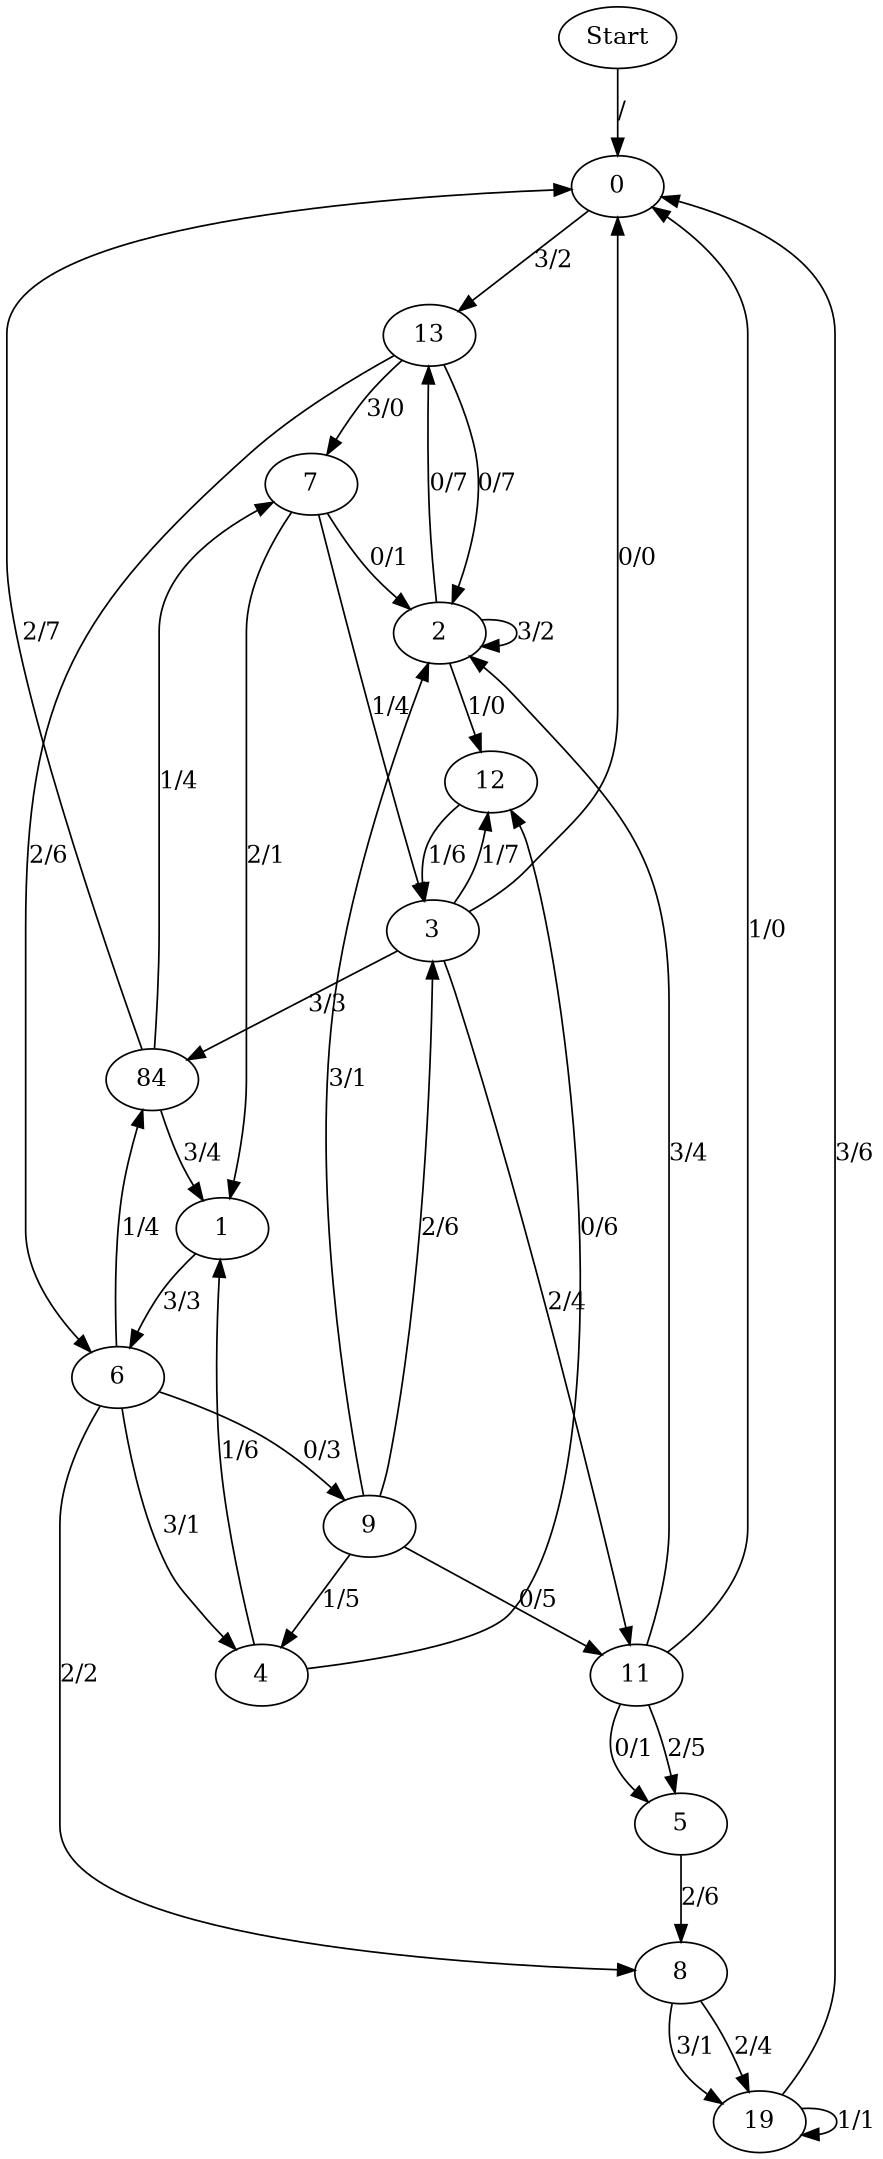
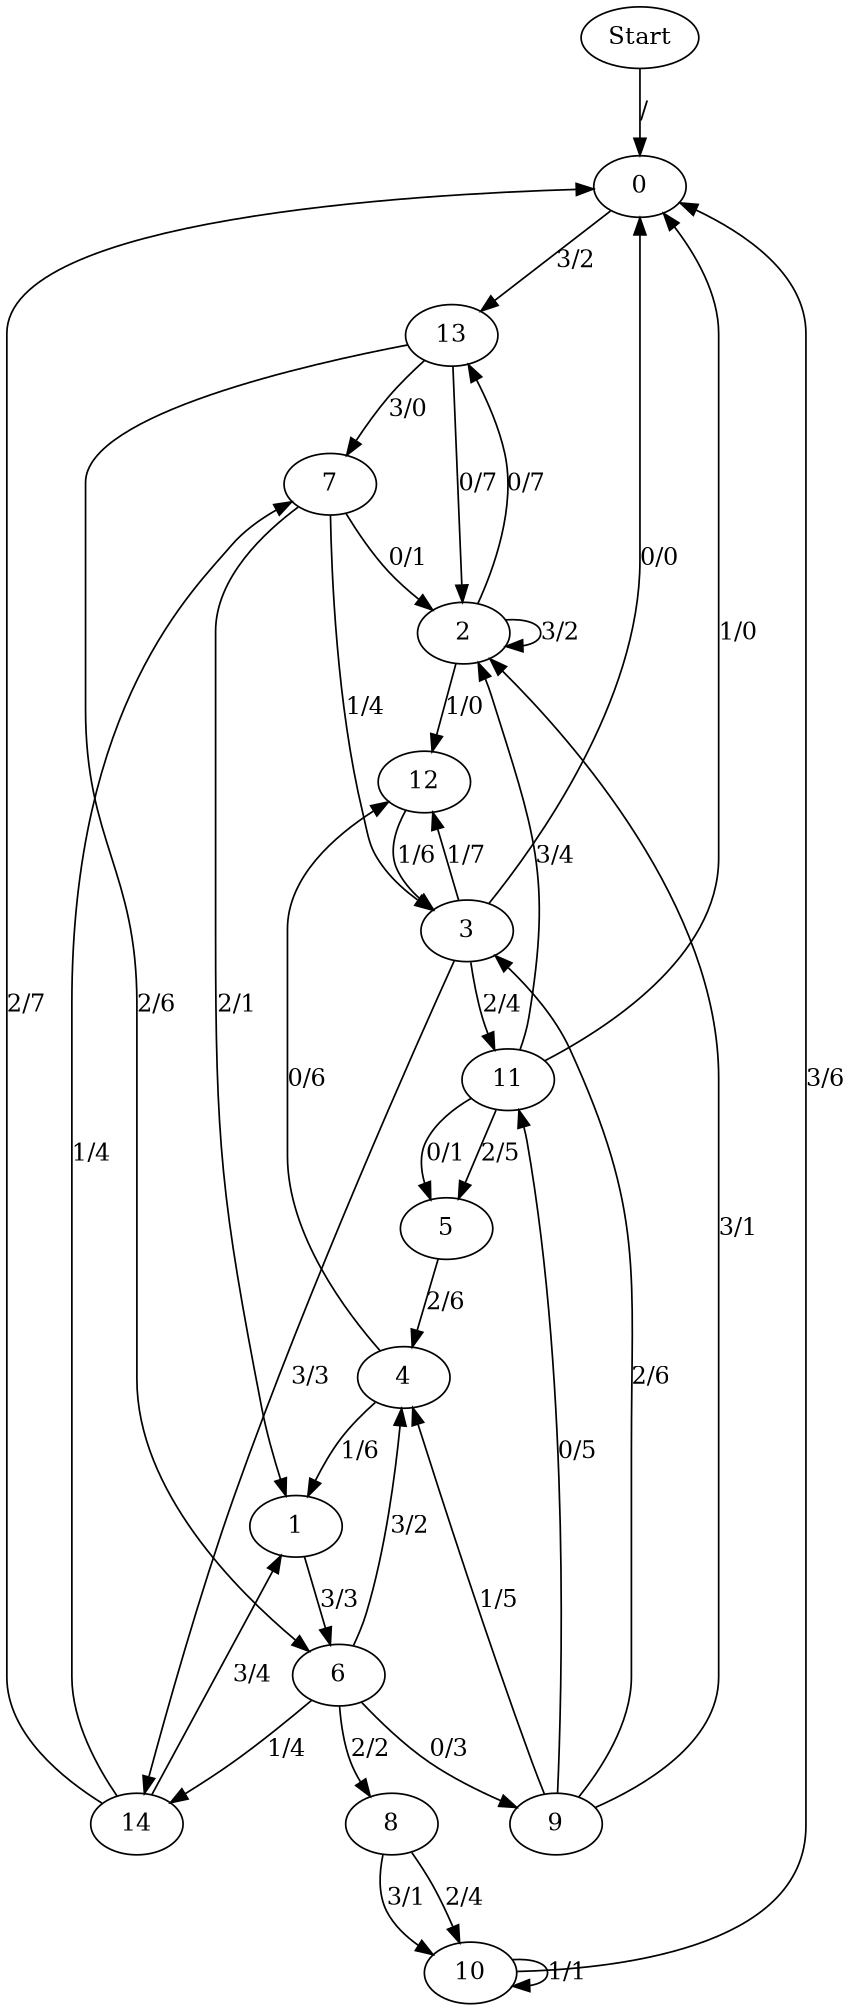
(152, 1080) -> (137, 1824)
(182, 1526) -> (410, 1526)
(681, 1890) -> (428, 1295)
(760, 2122) -> (471, 1973)
